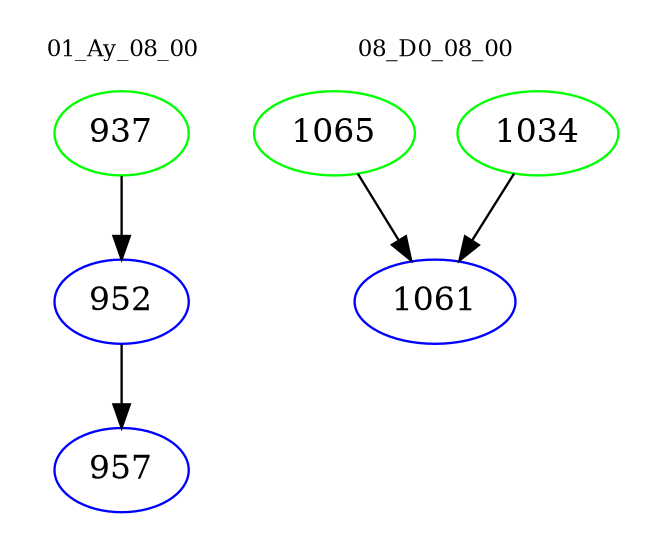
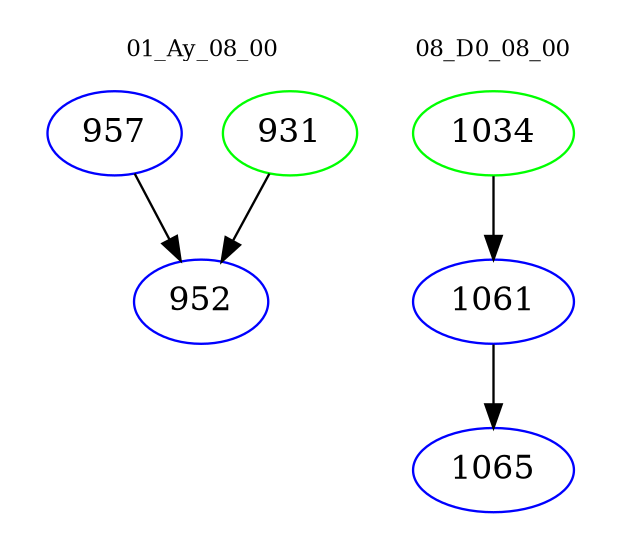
(122, 133) -> (290, 133)
(334, 133) -> (494, 470)
(378, 207) -> (494, 374)
(122, 374) -> (152, 207)
